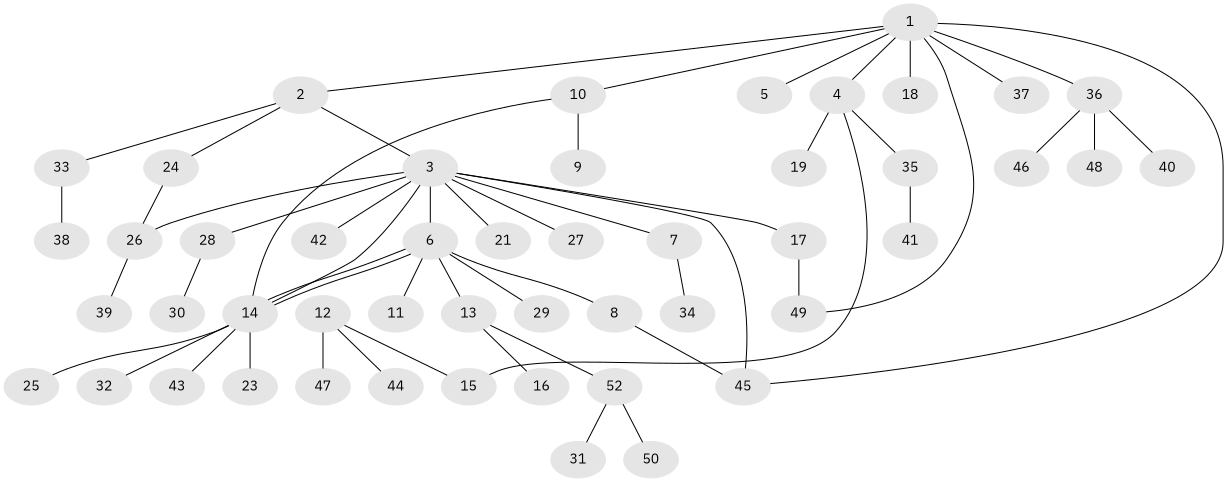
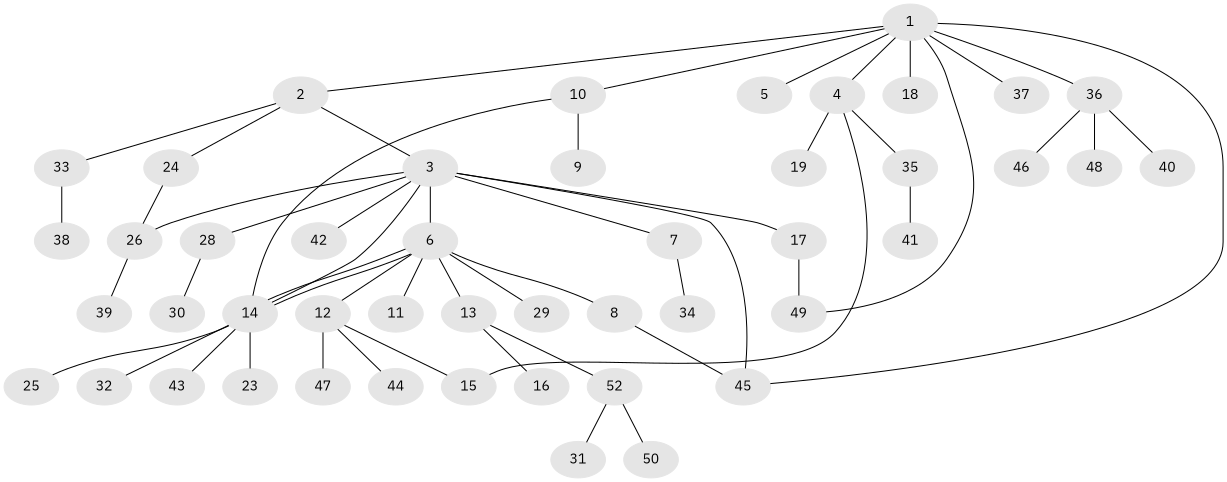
(503, 241) -> none
(576, 241) -> none
none -> (377, 277)
